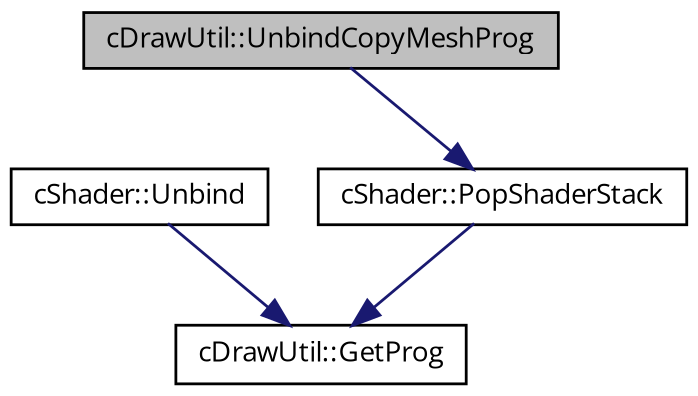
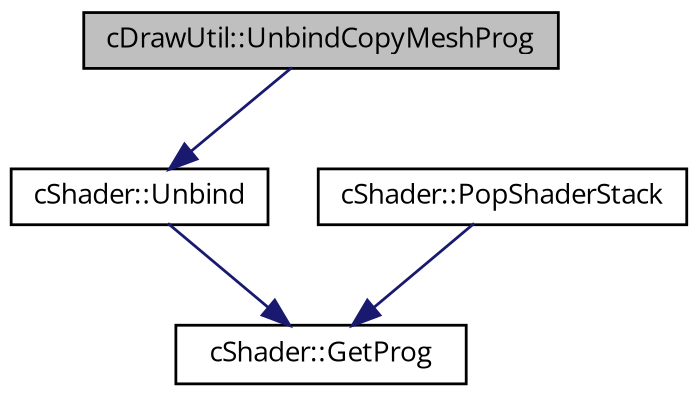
(401, 109) -> (242, 109)
(321, 355) -> (321, 355)
